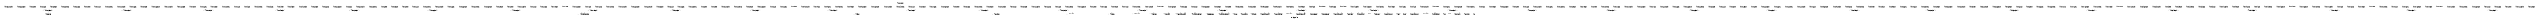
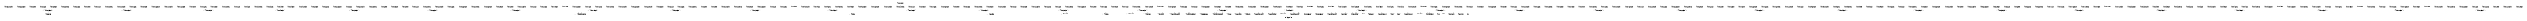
(1290, 7) -> none
